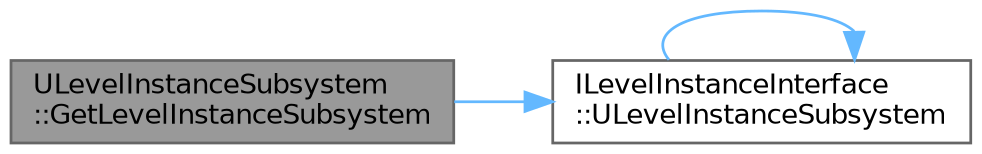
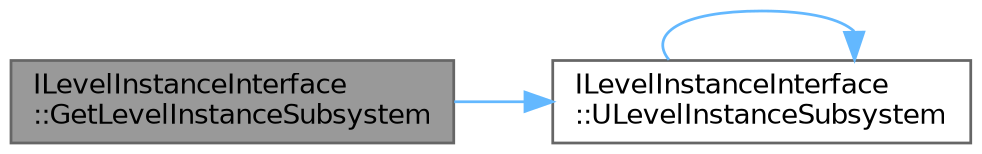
(232, 102) -> (232, 102)
